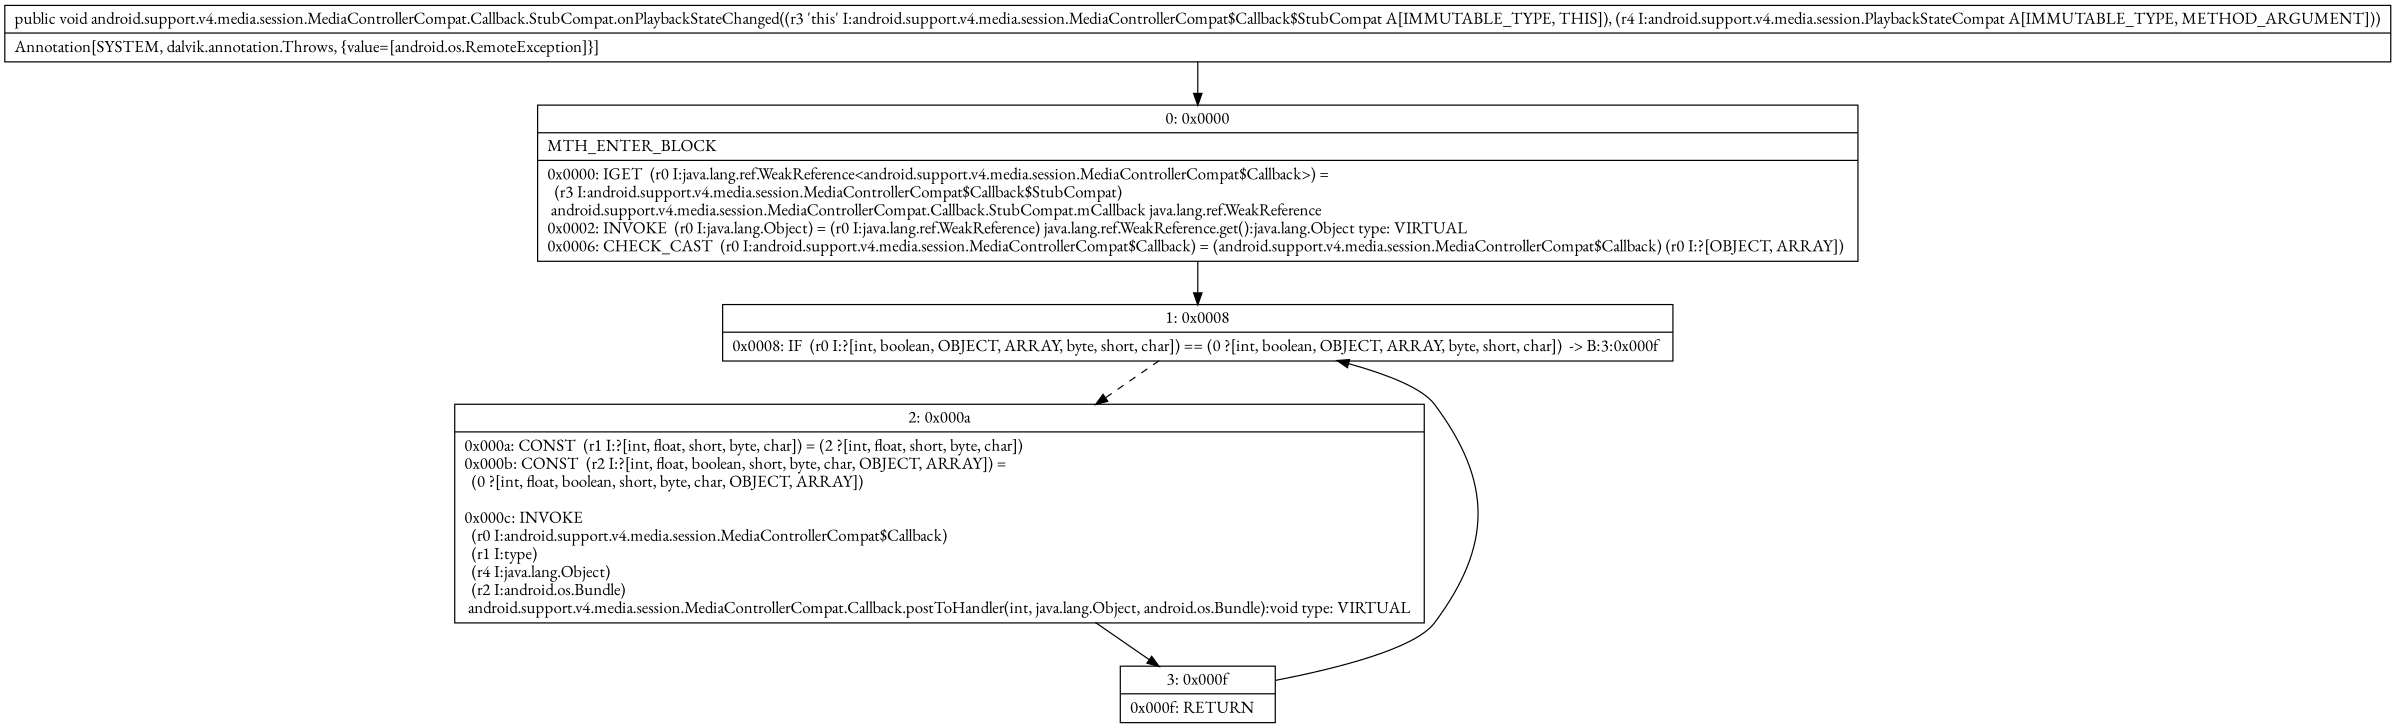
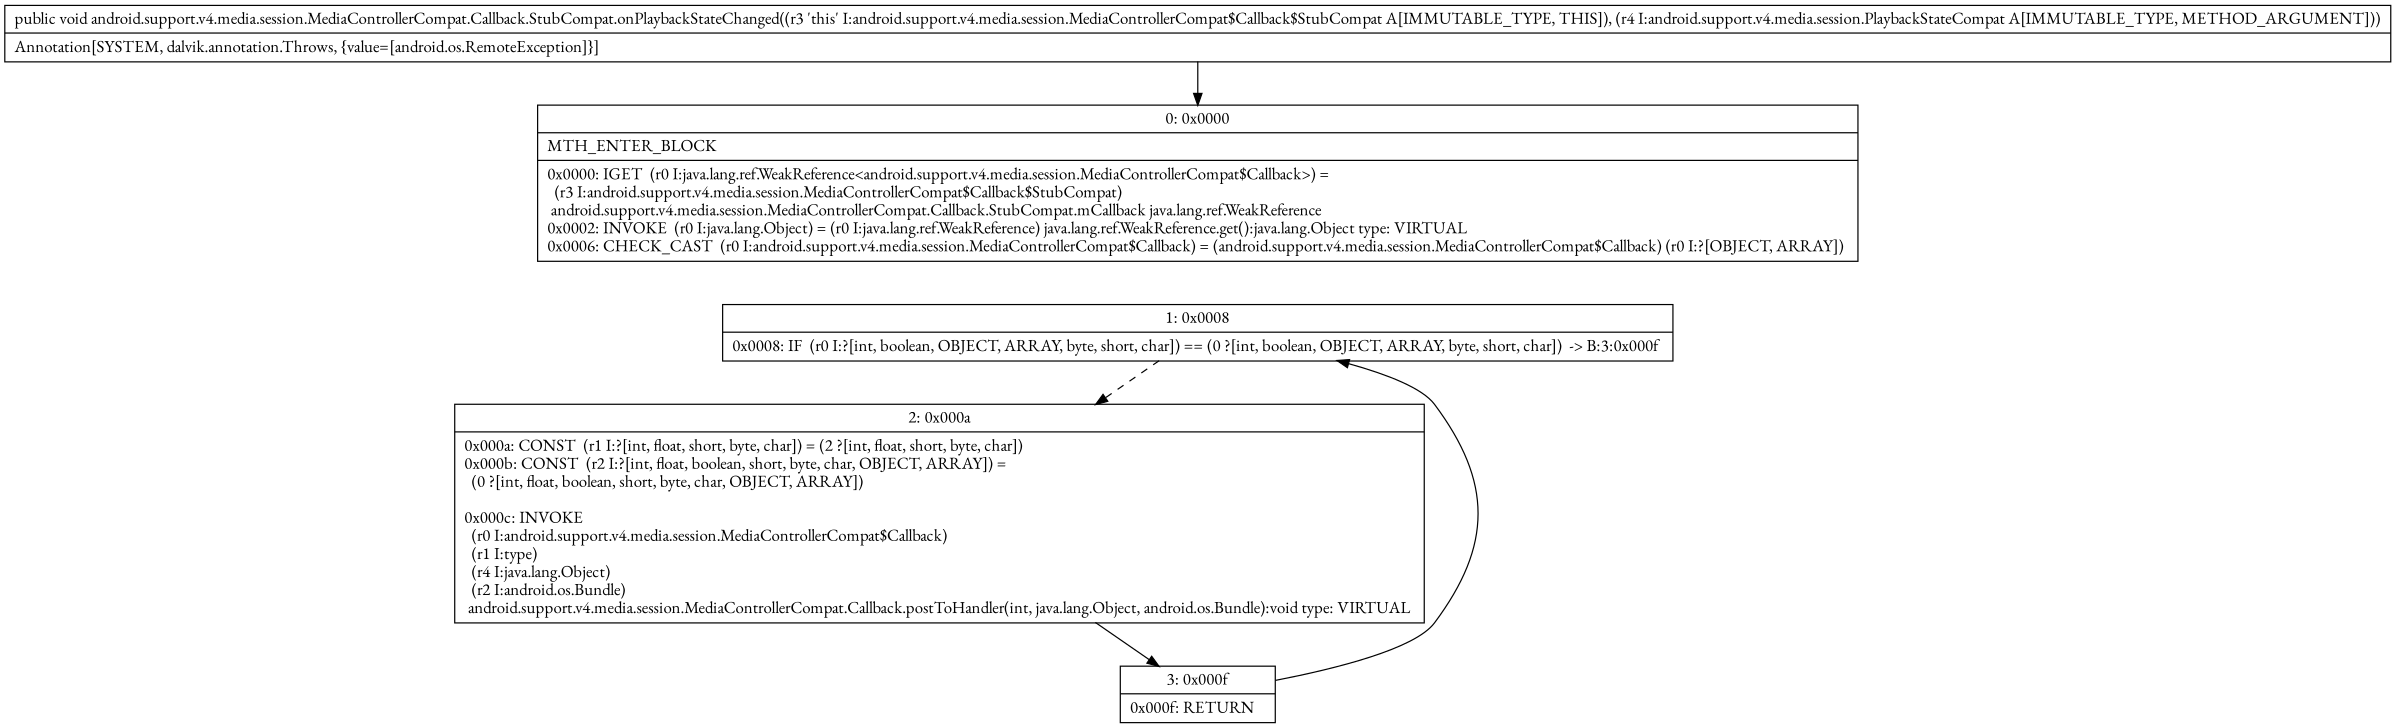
(1198, 277) -> none
